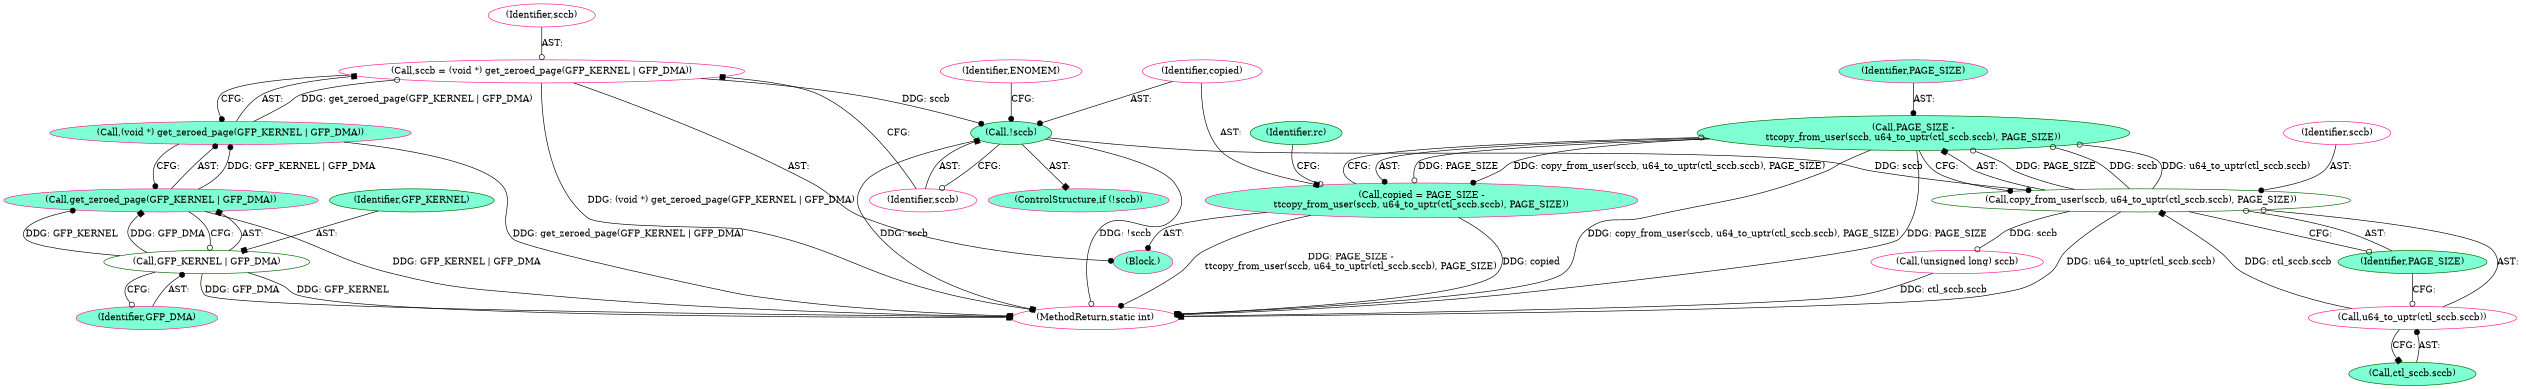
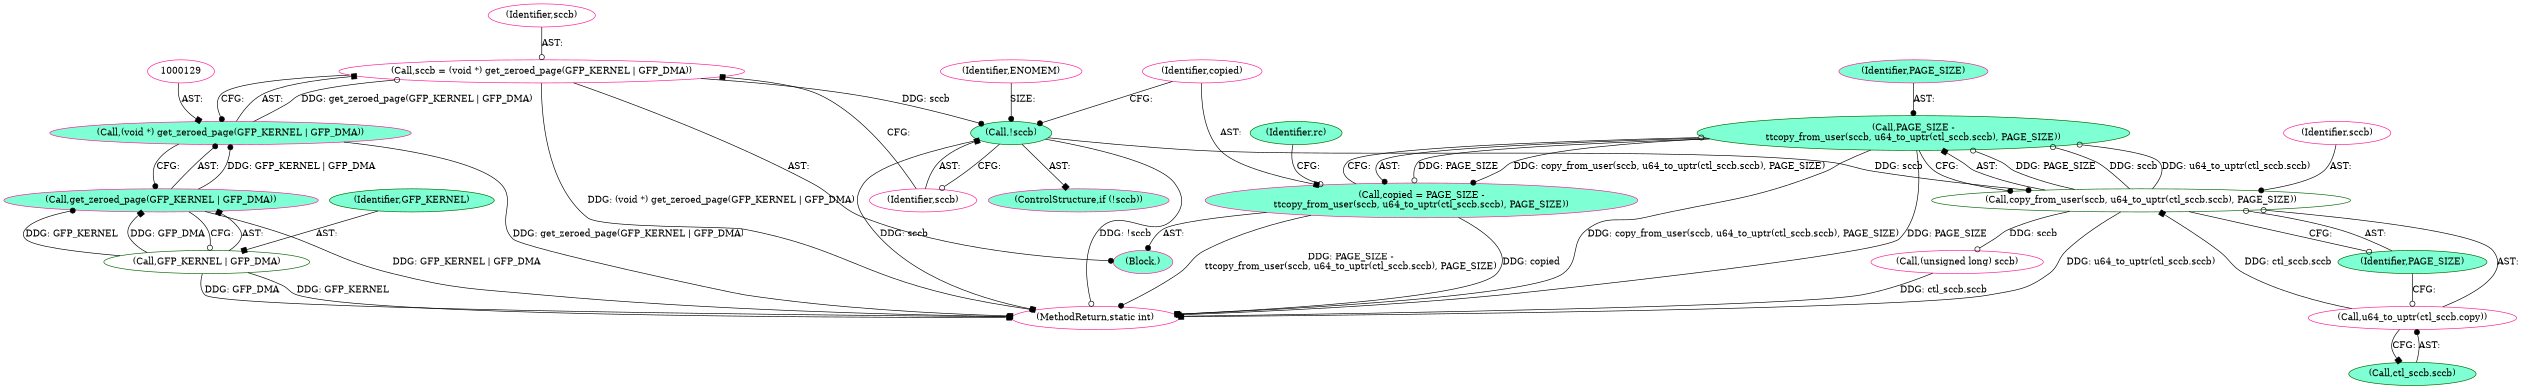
none -> (181, 71)
(1024, 99) -> (1024, 99)
(1143, 99) -> (1143, 99)
(147, 318) -> none
(2412, 318) -> (2412, 318)
